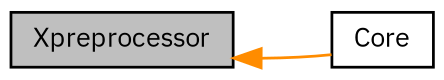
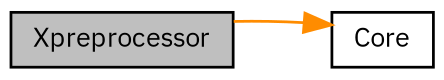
(297, 57) -> (269, 21)
